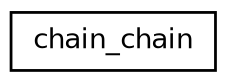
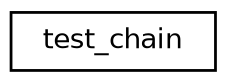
(113, 41) -> (113, 41)
